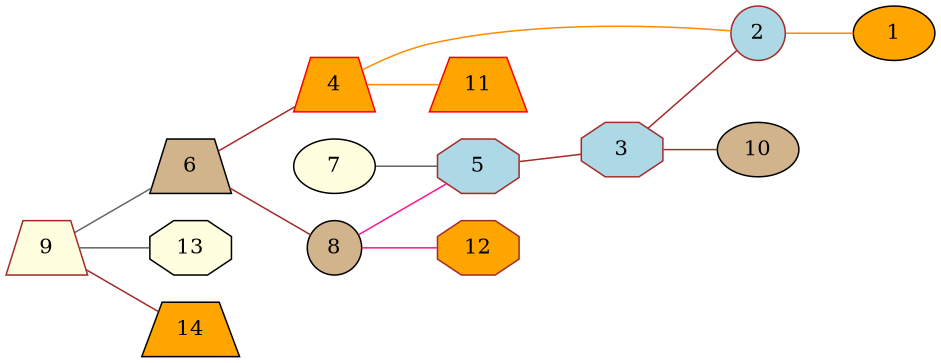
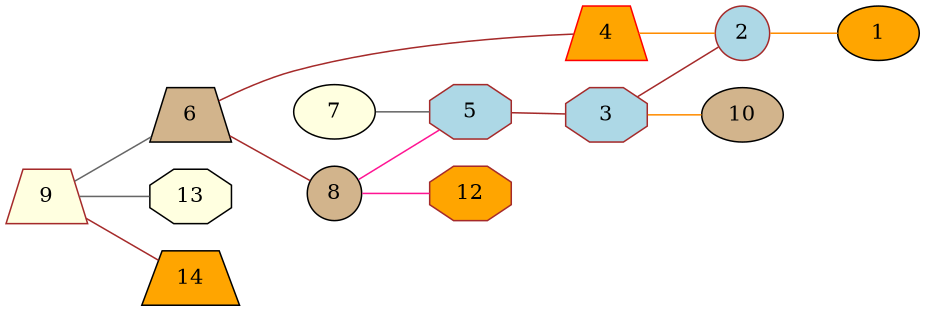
(478, 85) -> none
(690, 150) -> (675, 115)
